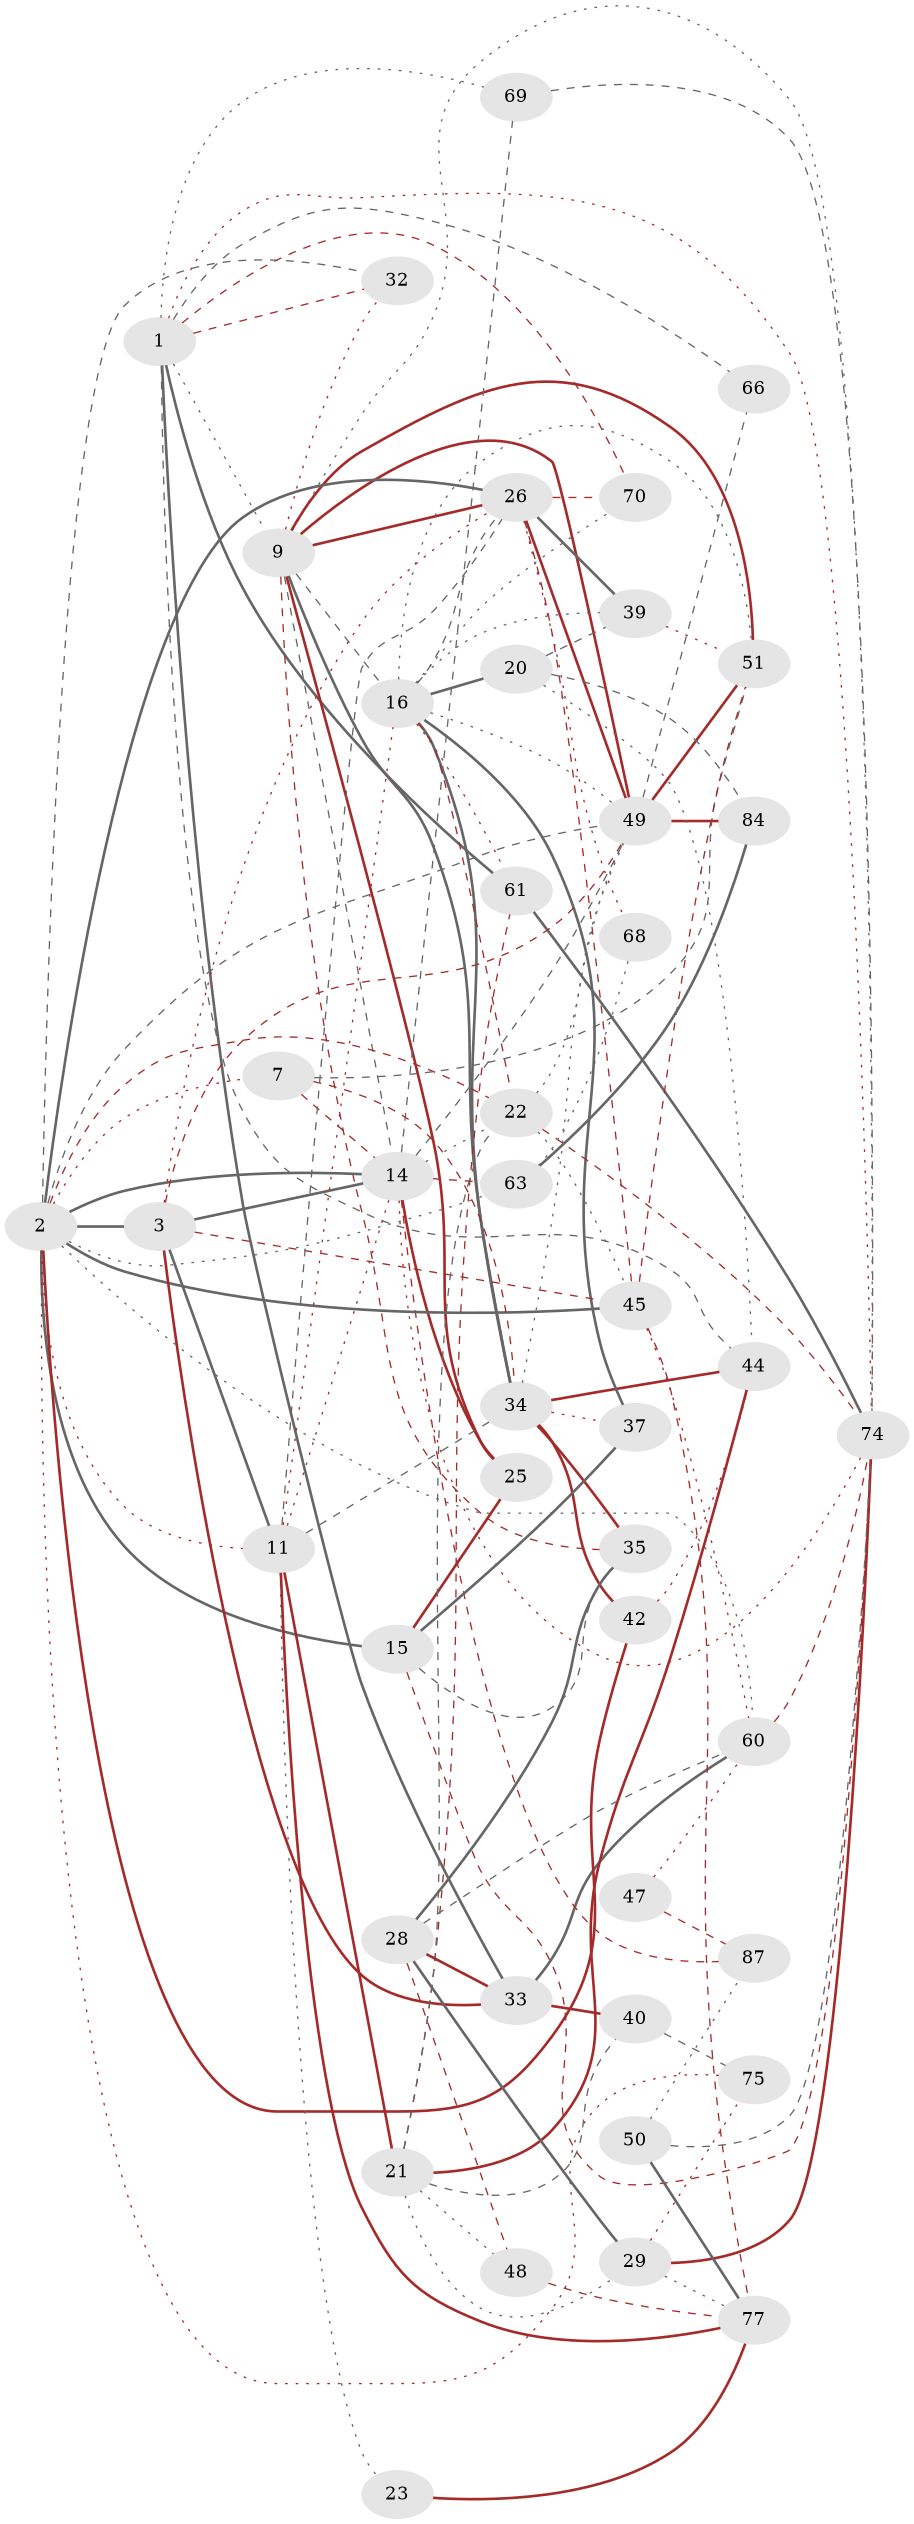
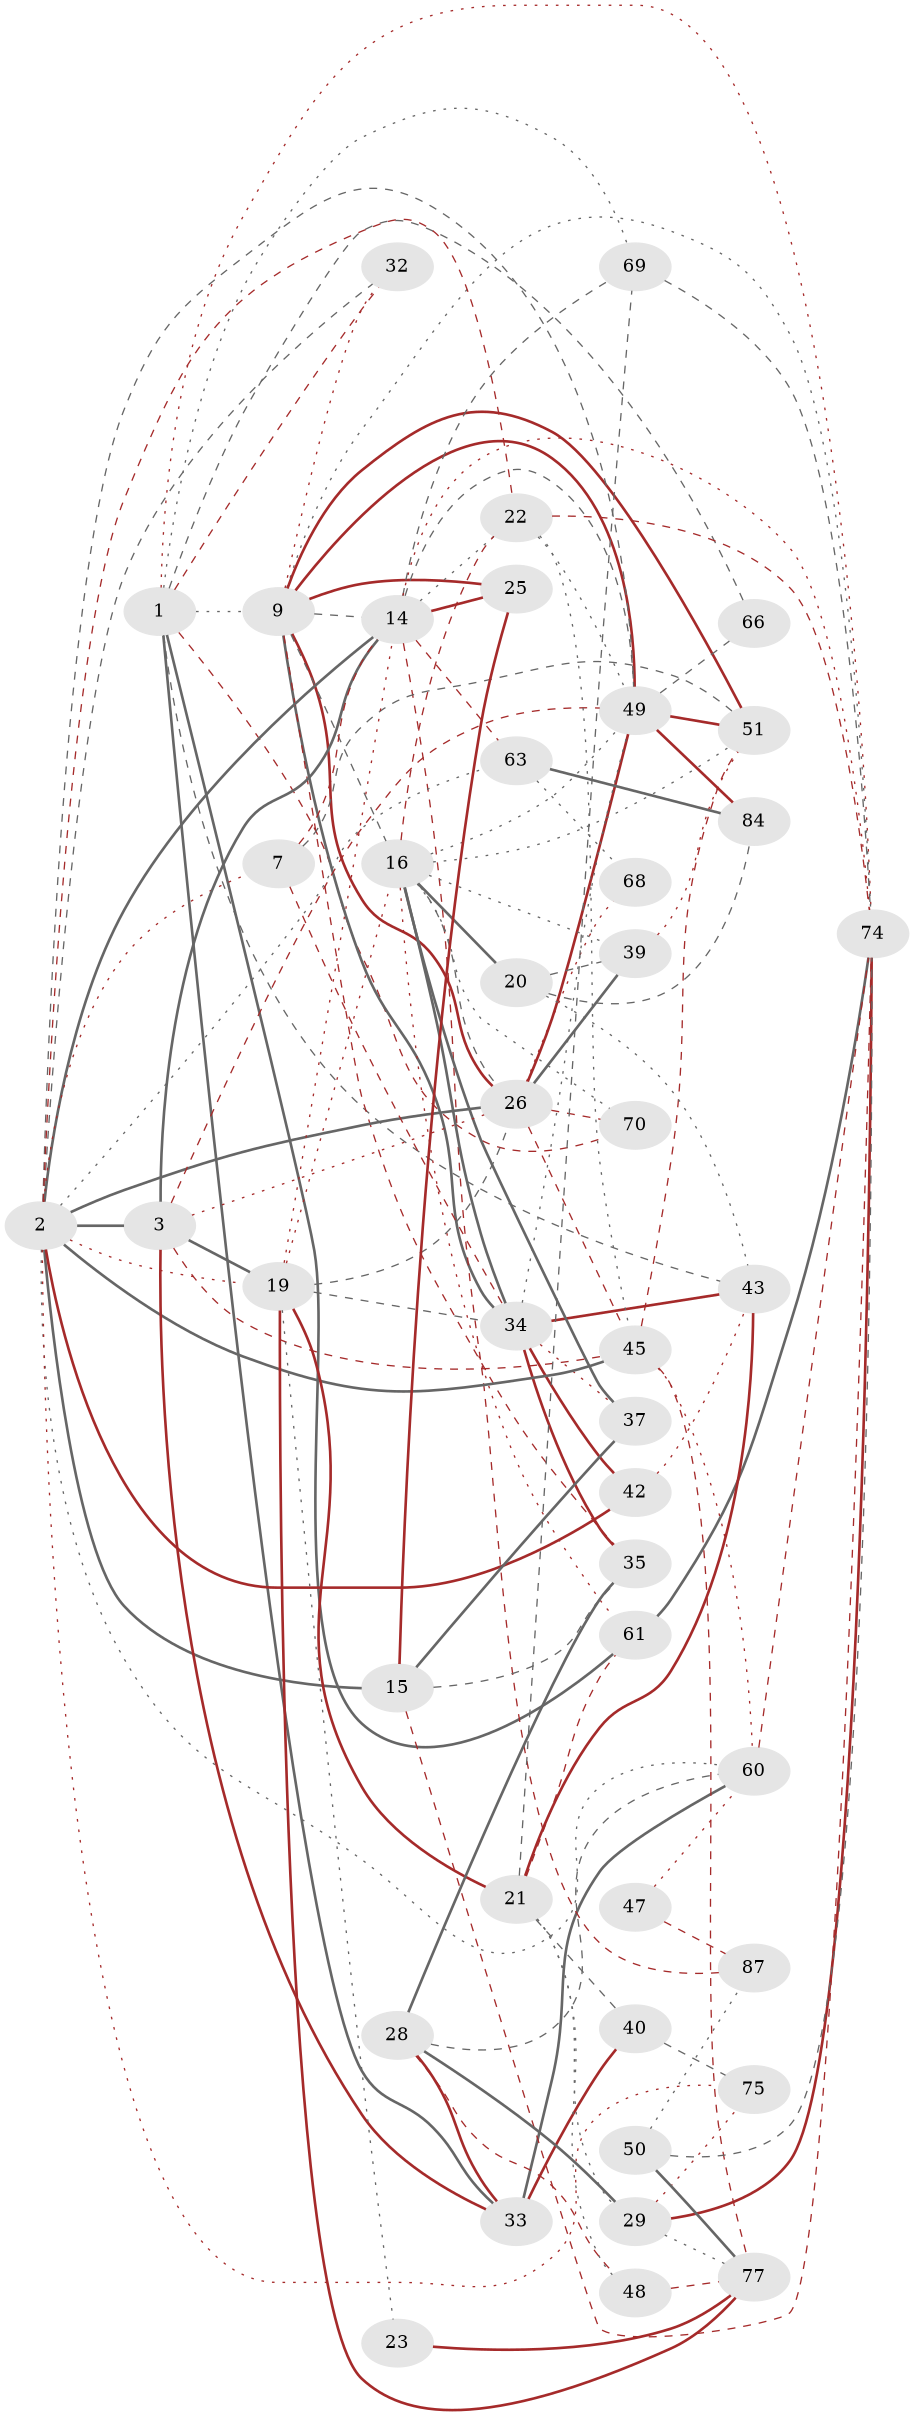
(754, 1367) -> (754, 1289)
(279, 1549) -> (279, 1286)
(438, 1637) -> (569, 1122)
